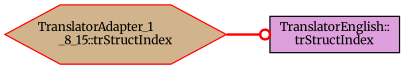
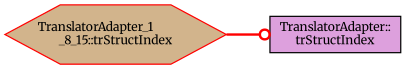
(335, 35) -> (335, 35)
